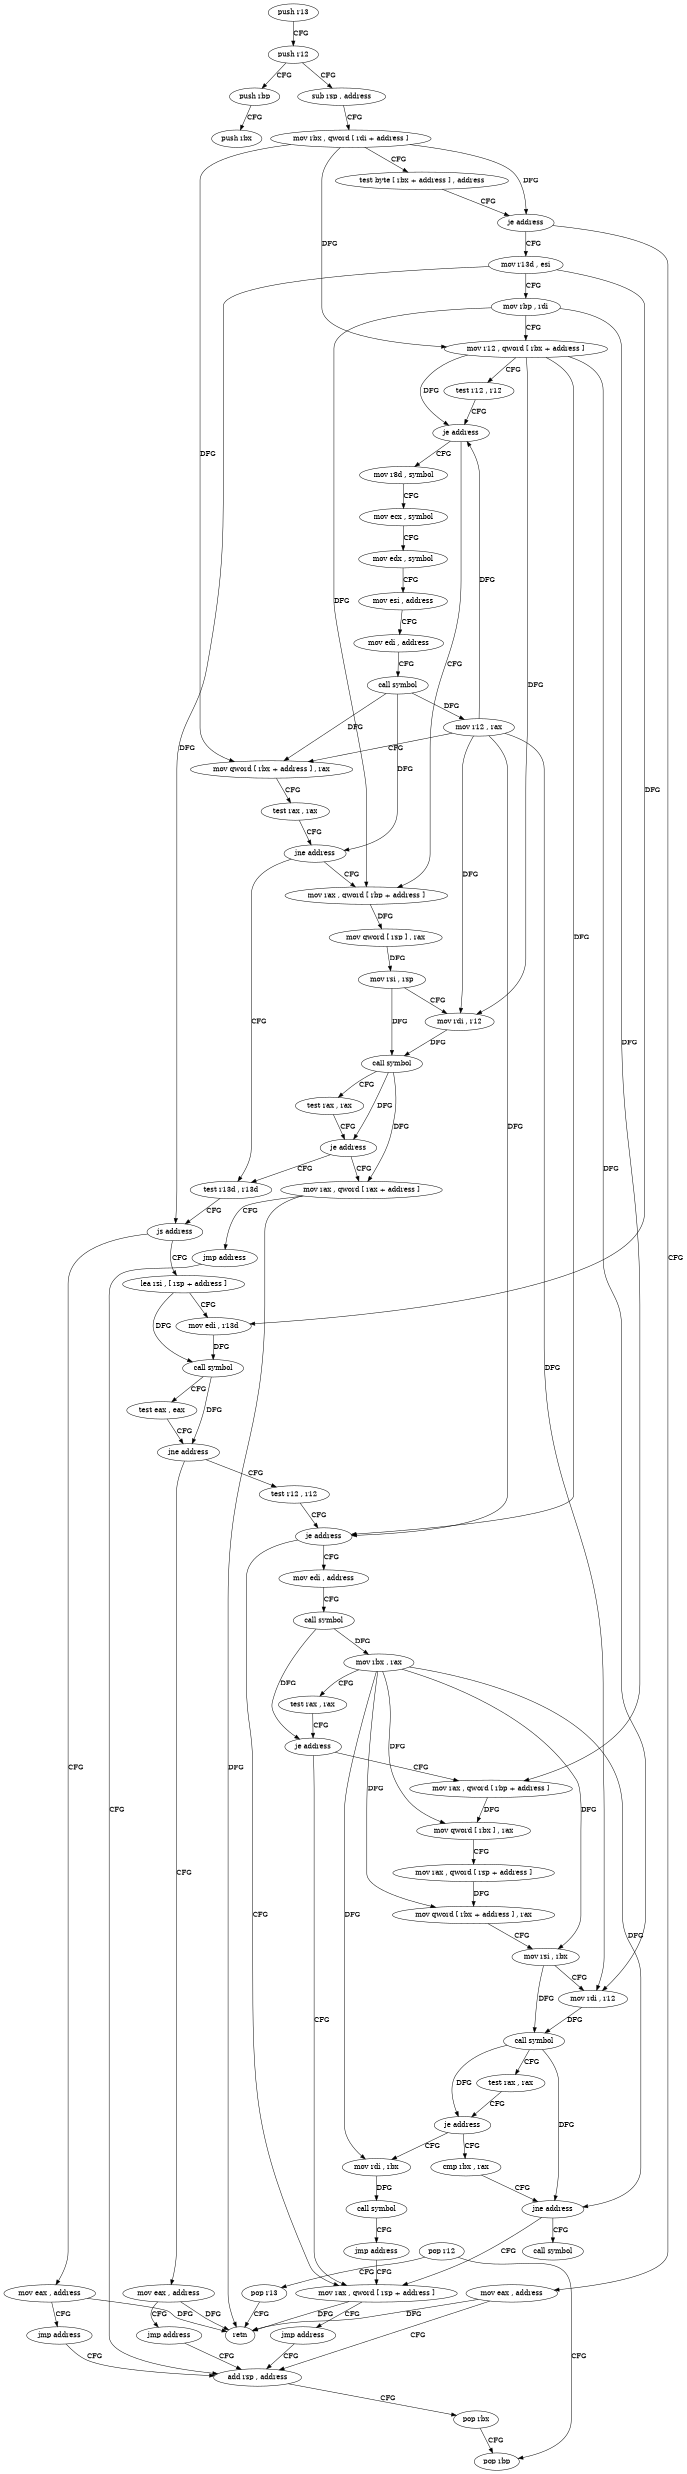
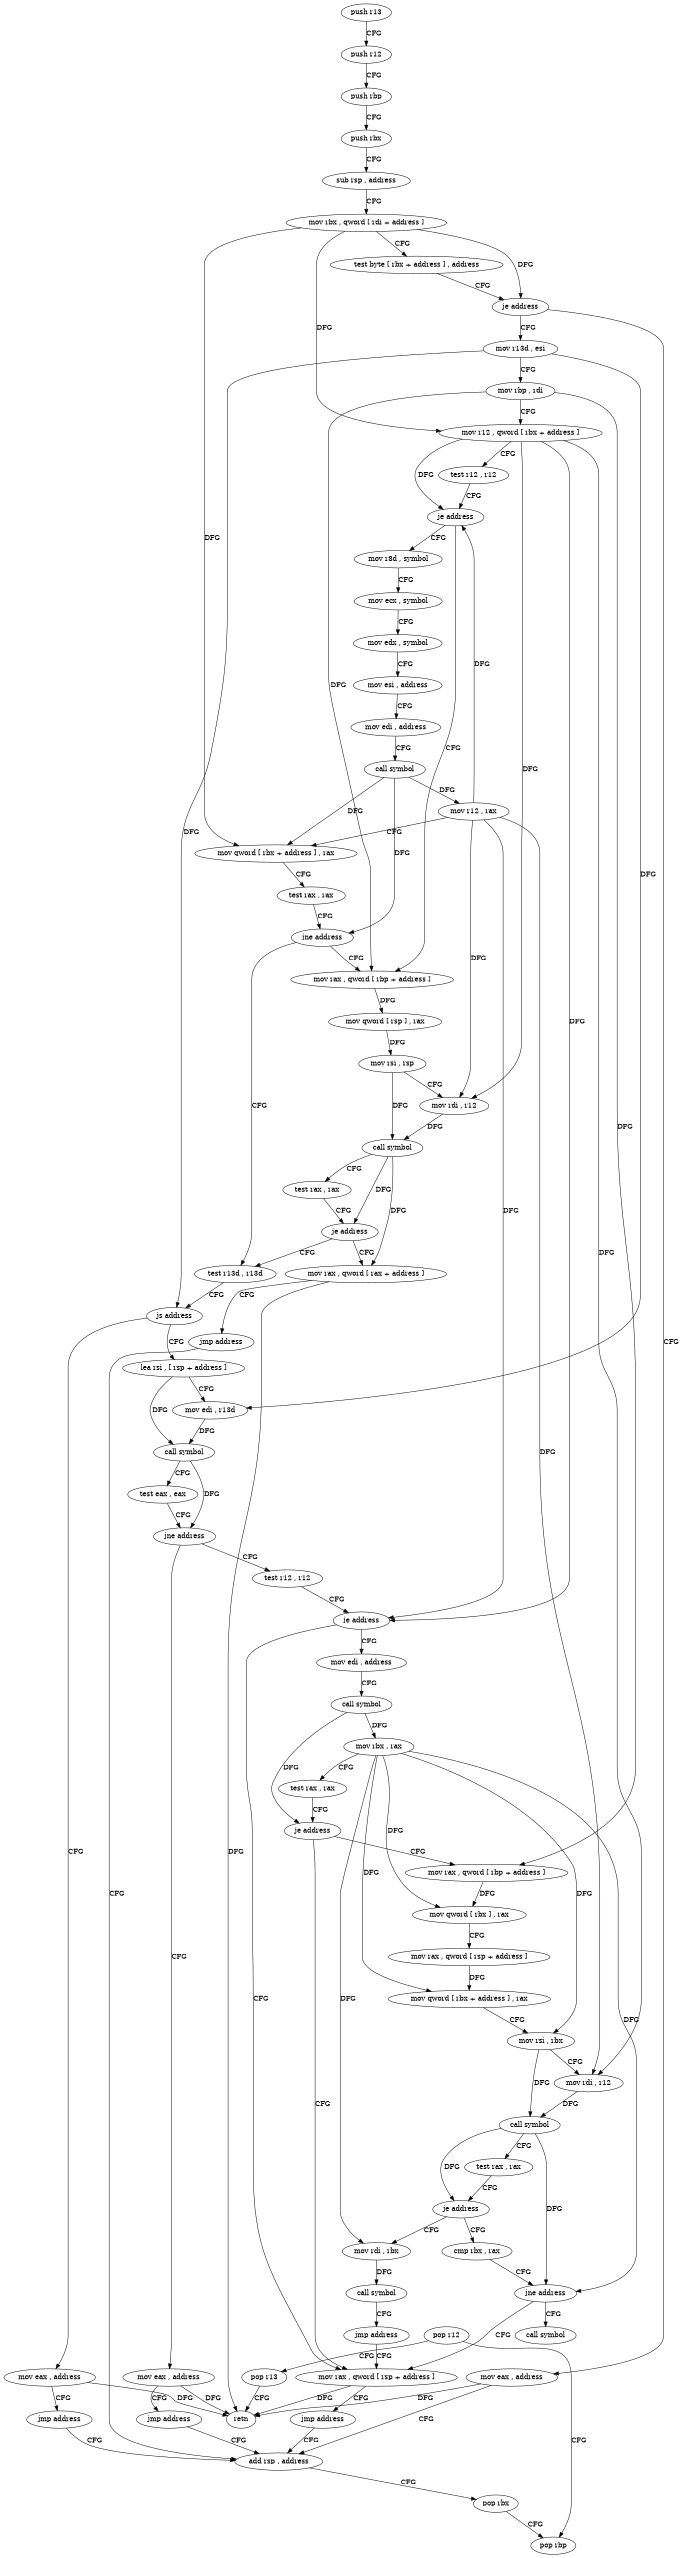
(315, 74) -> (366, 157)
